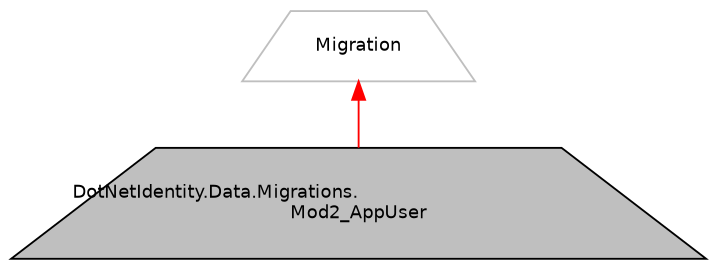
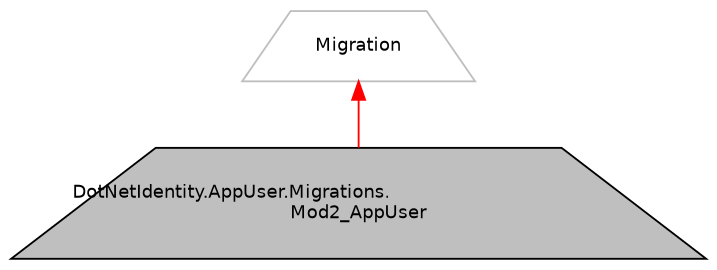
(359, 203) -> (359, 203)
